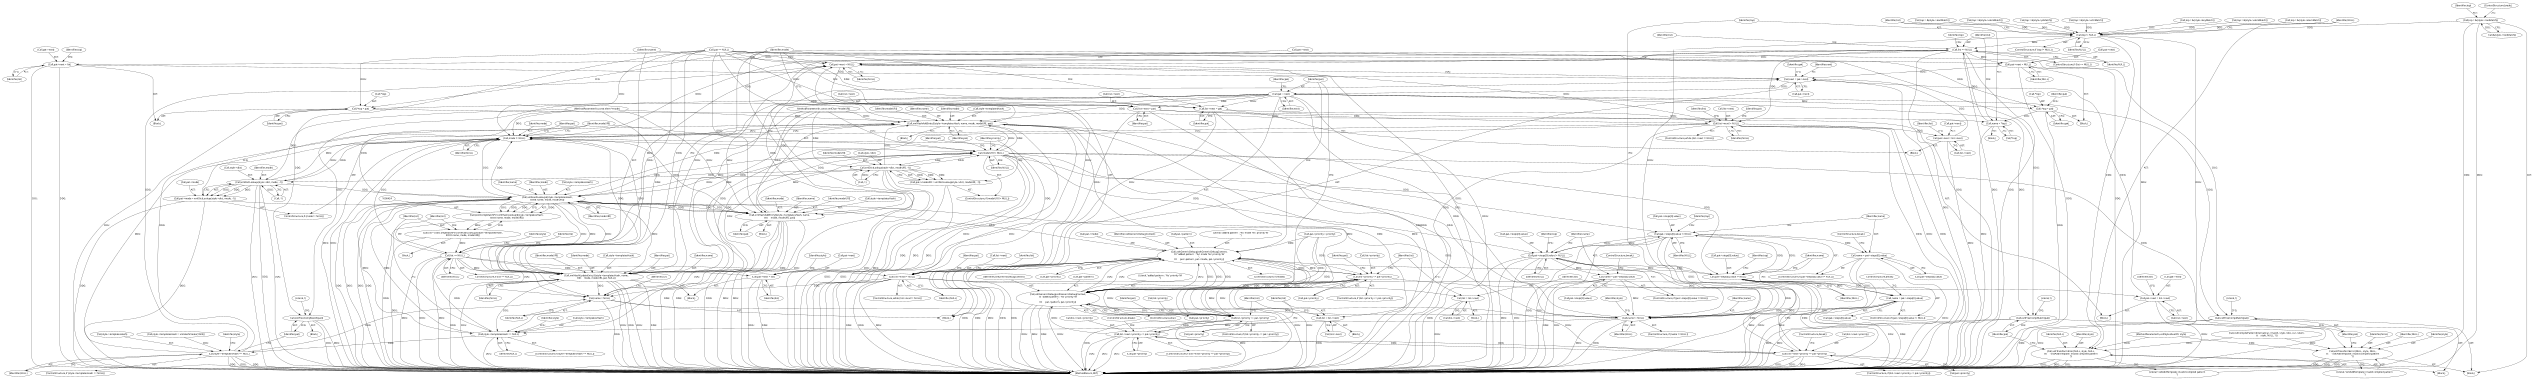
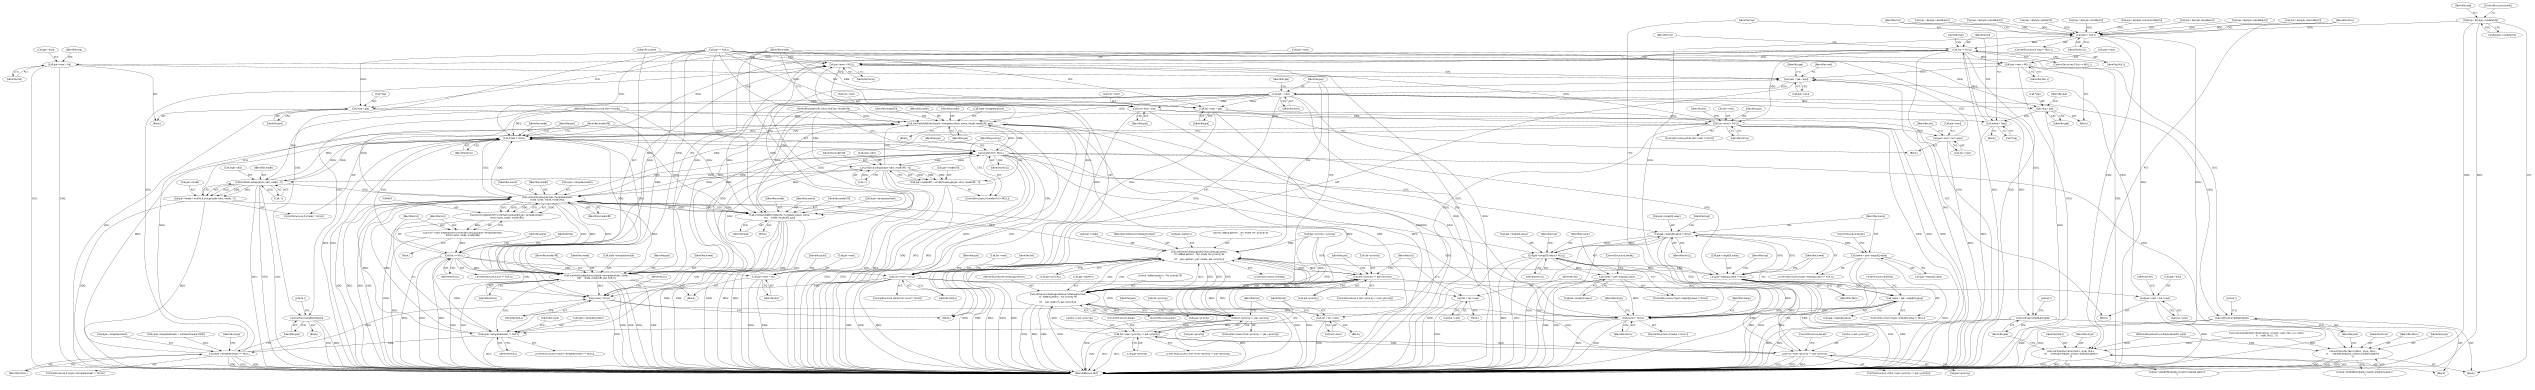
none -> (2142, 20)
(991, 145) -> (977, 170)
none -> (948, 168)
